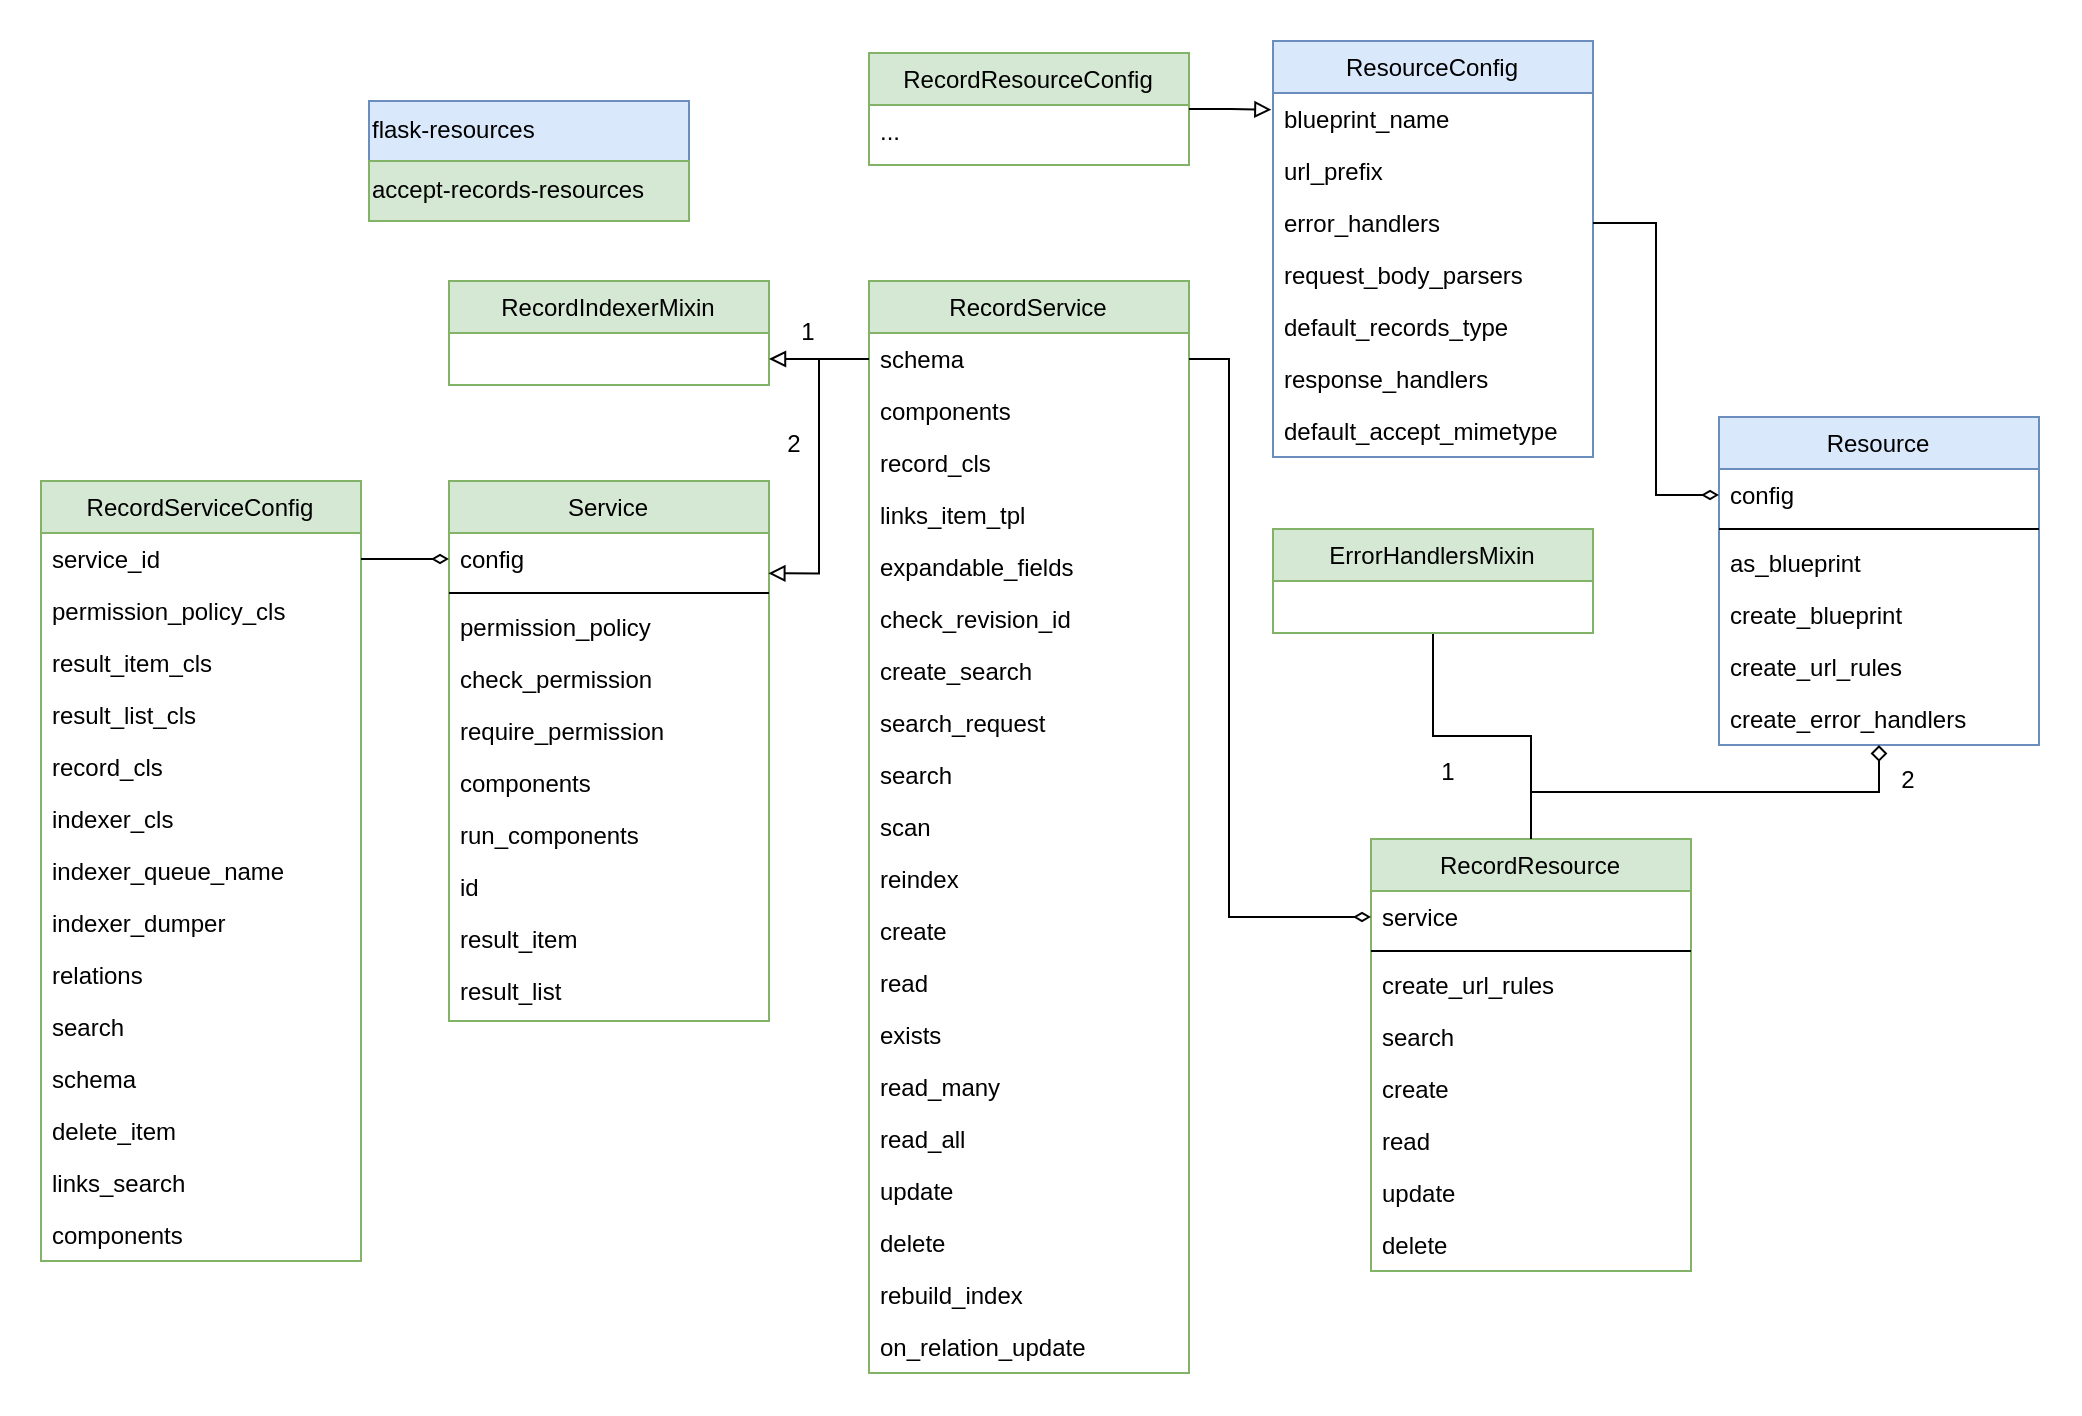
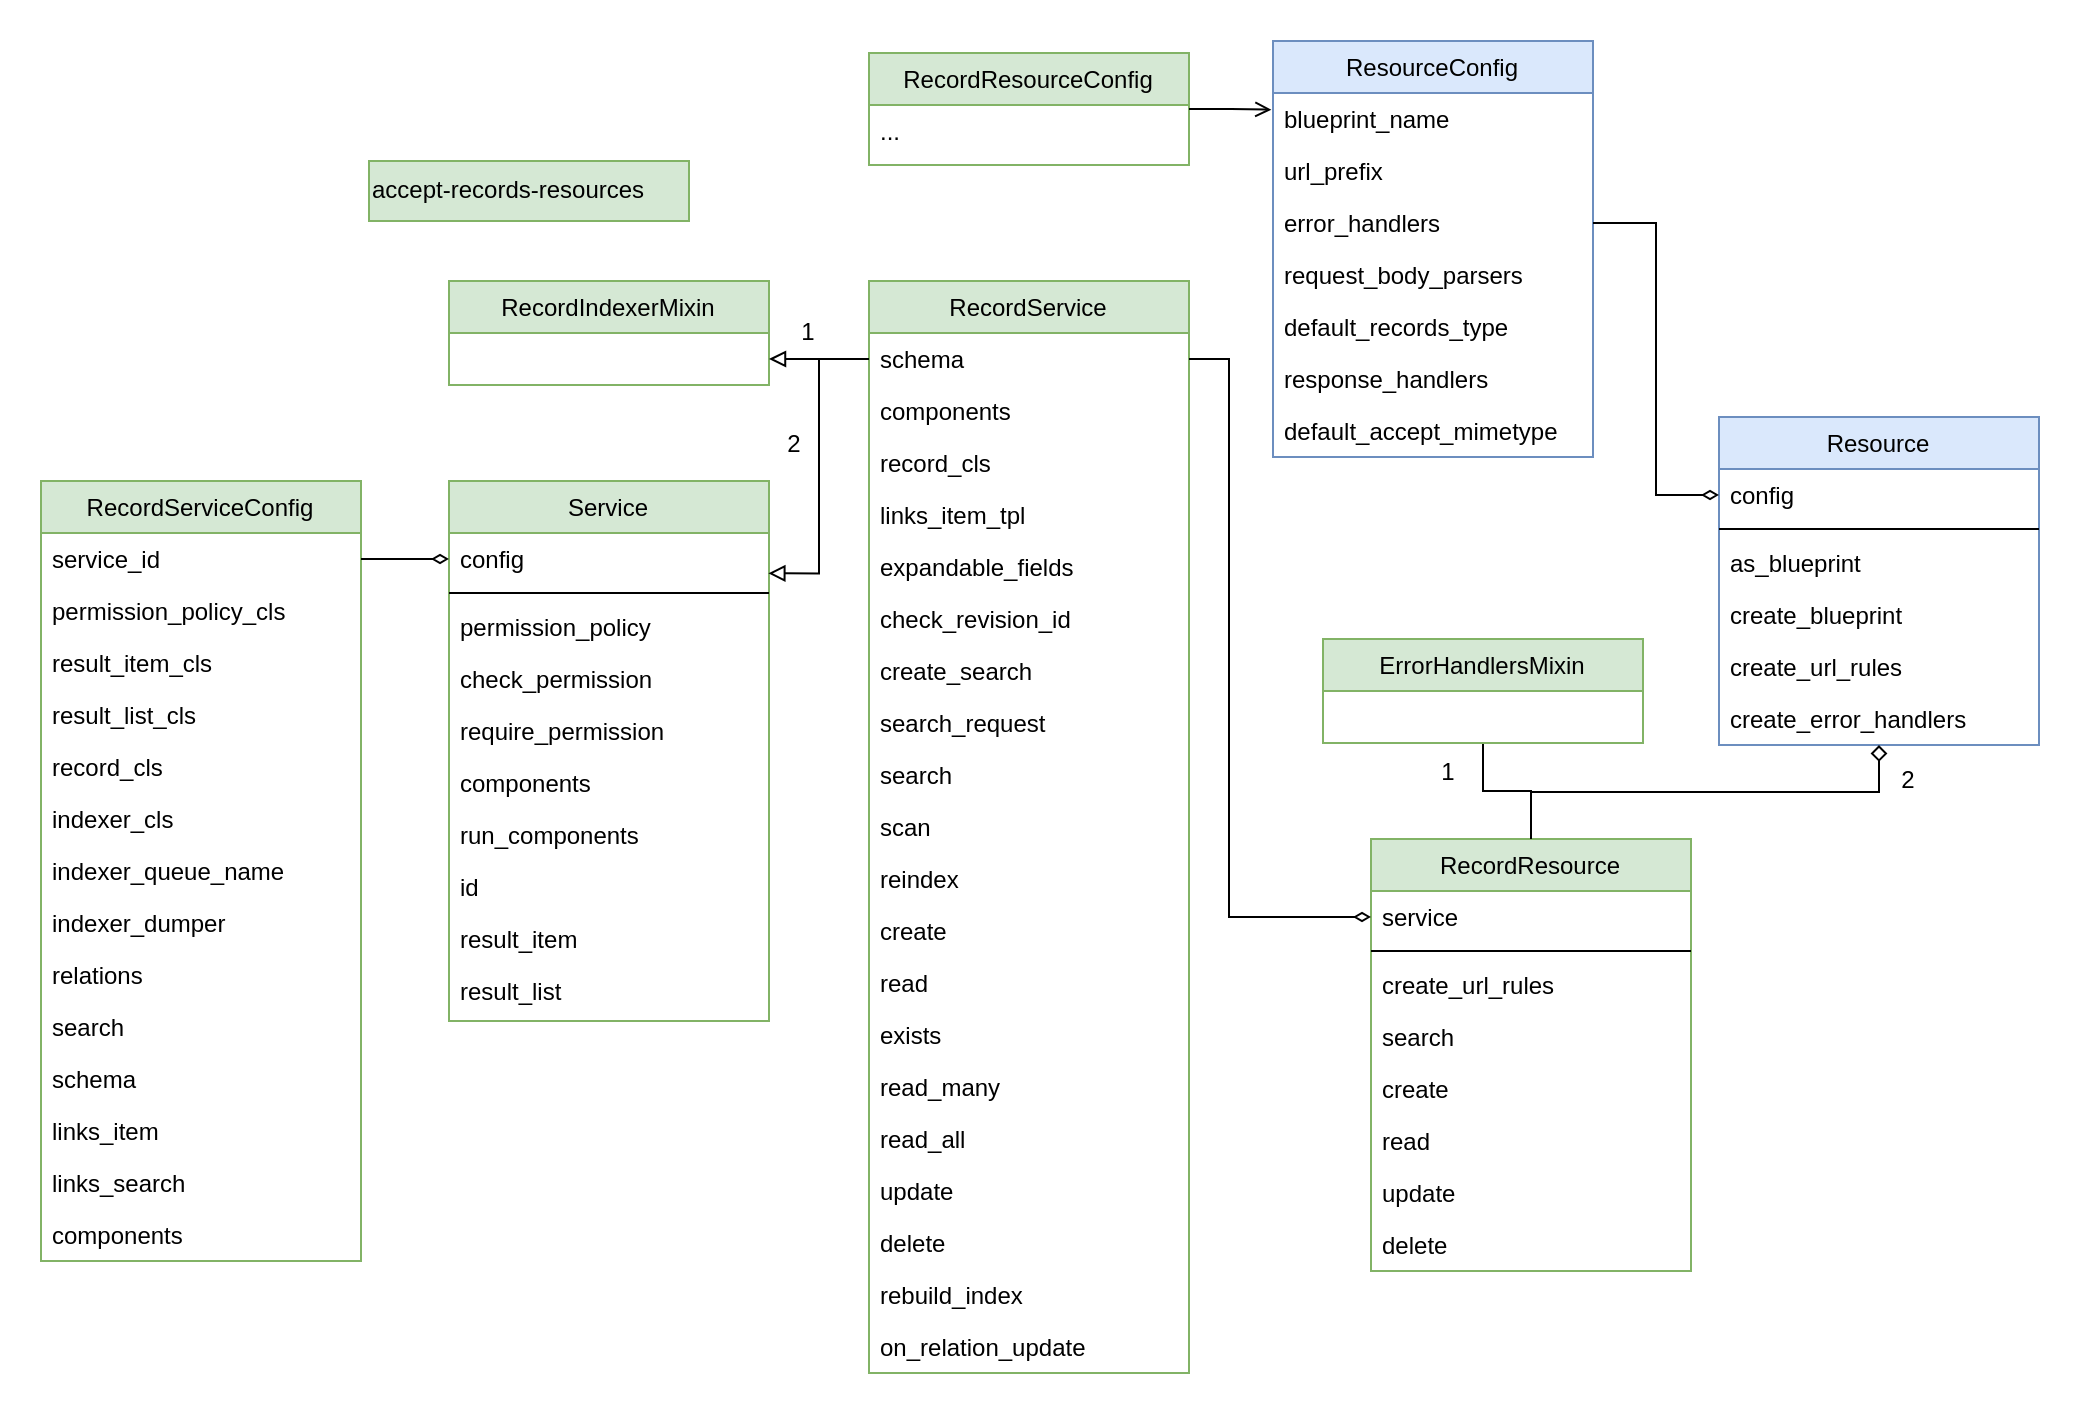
(1253, 109) -> (1259, 109)
(529, 131) -> none
(1433, 581) -> (1483, 691)
(120, 1132) -> (110, 1132)
